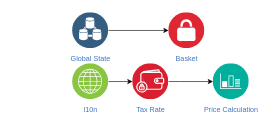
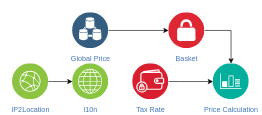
none -> (219, 30)
(91, 59) -> (91, 59)
none -> (30, 81)
none -> (58, 81)
(118, 81) -> none
